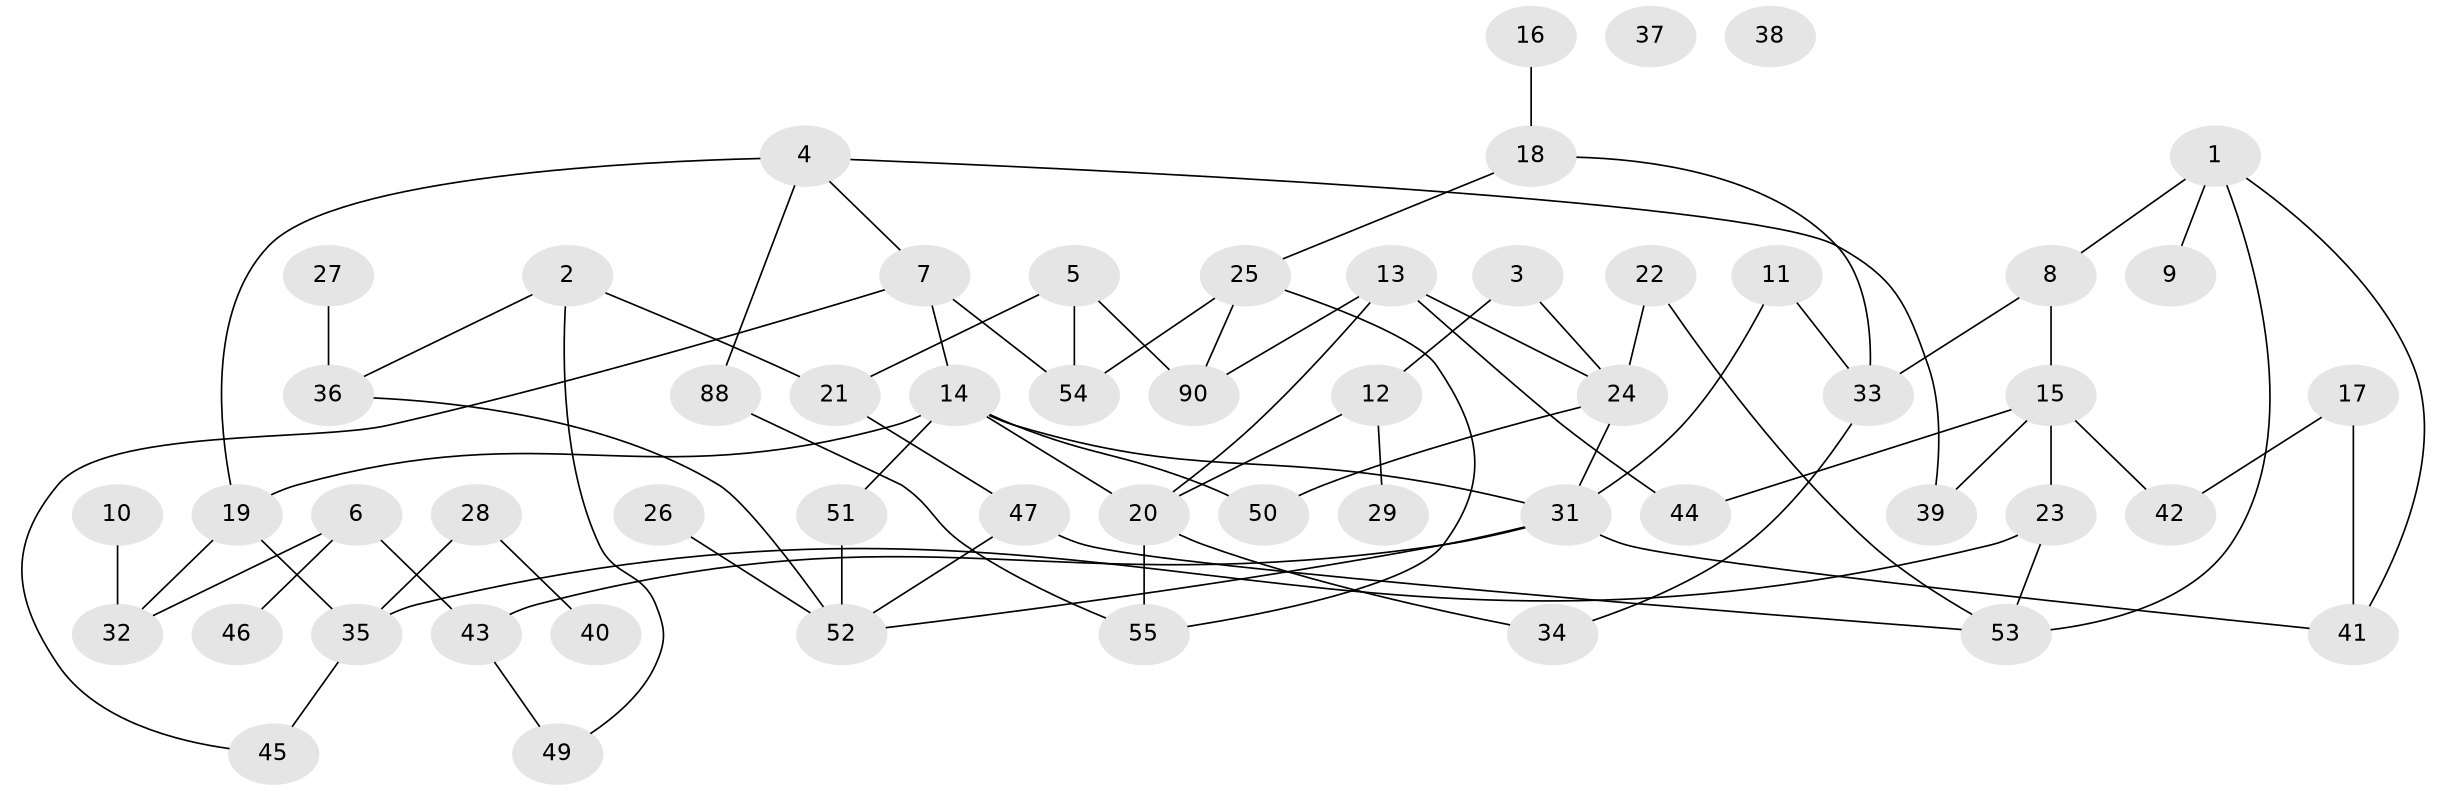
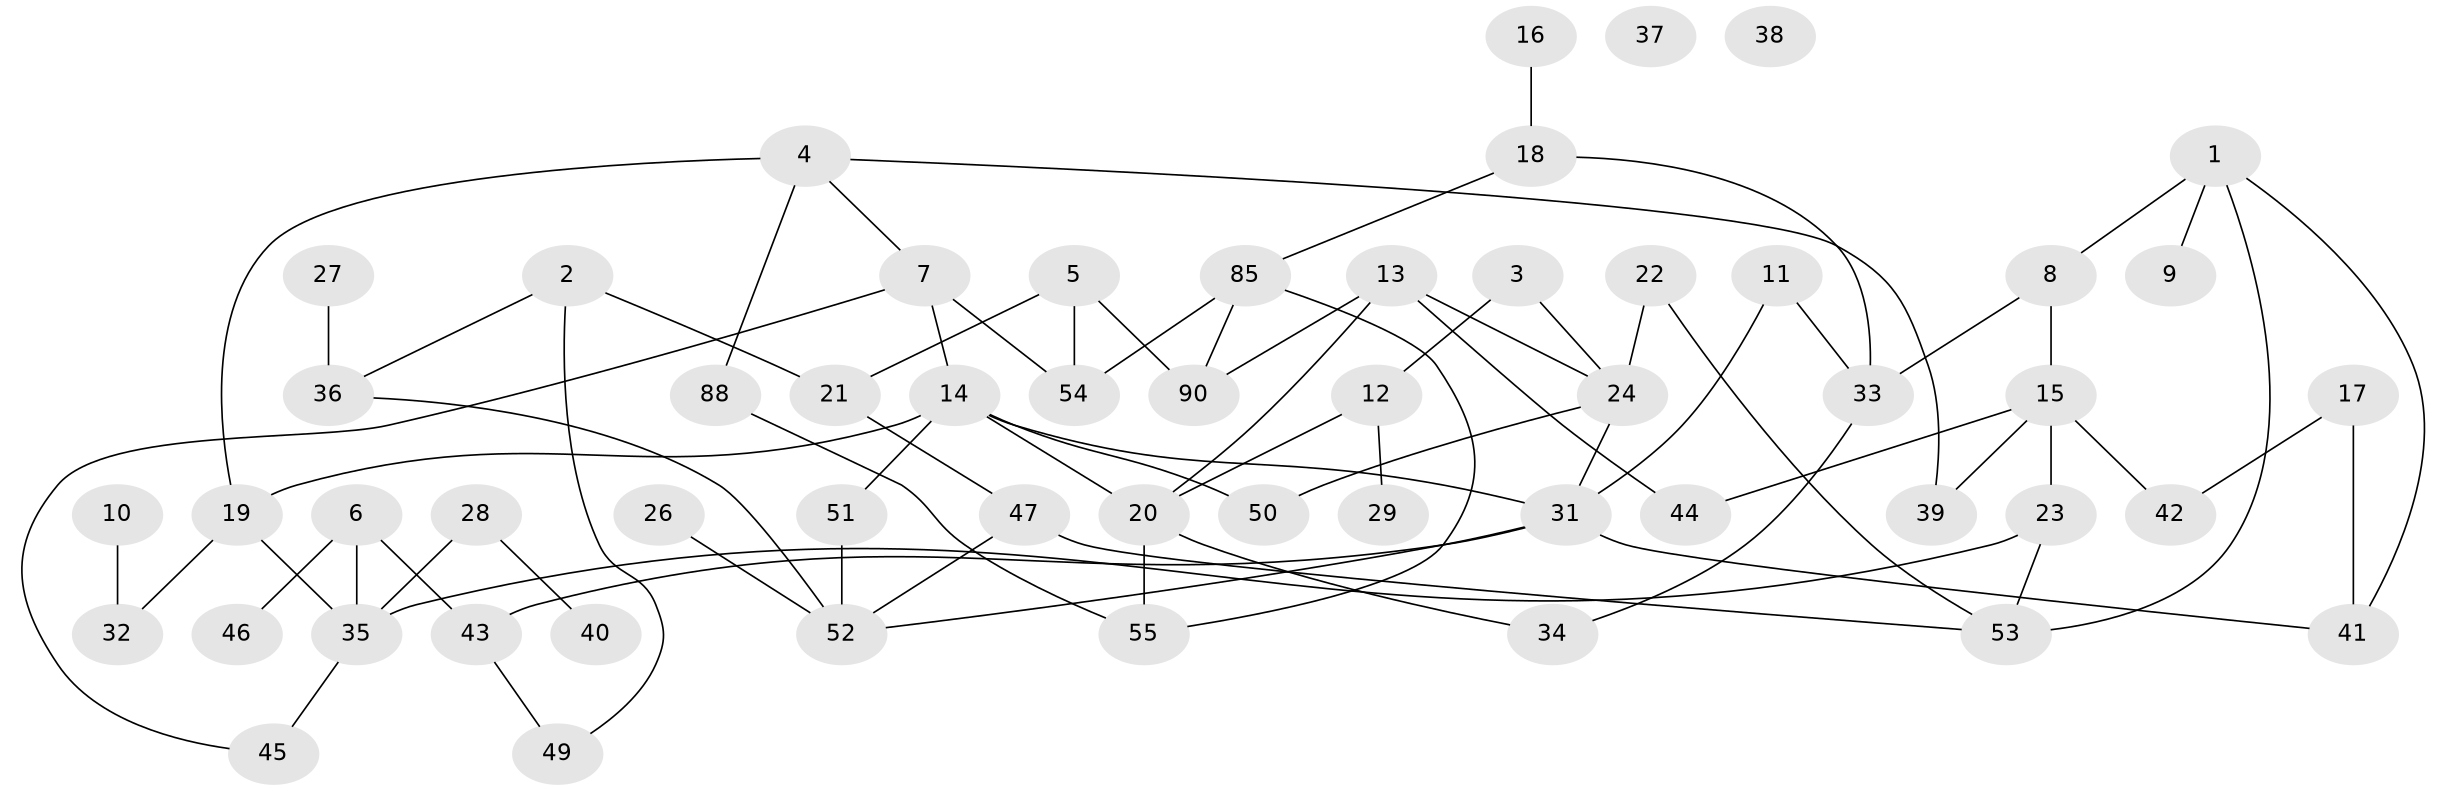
(1245, 276) -> (1245, 276)
(237, 575) -> (357, 575)
